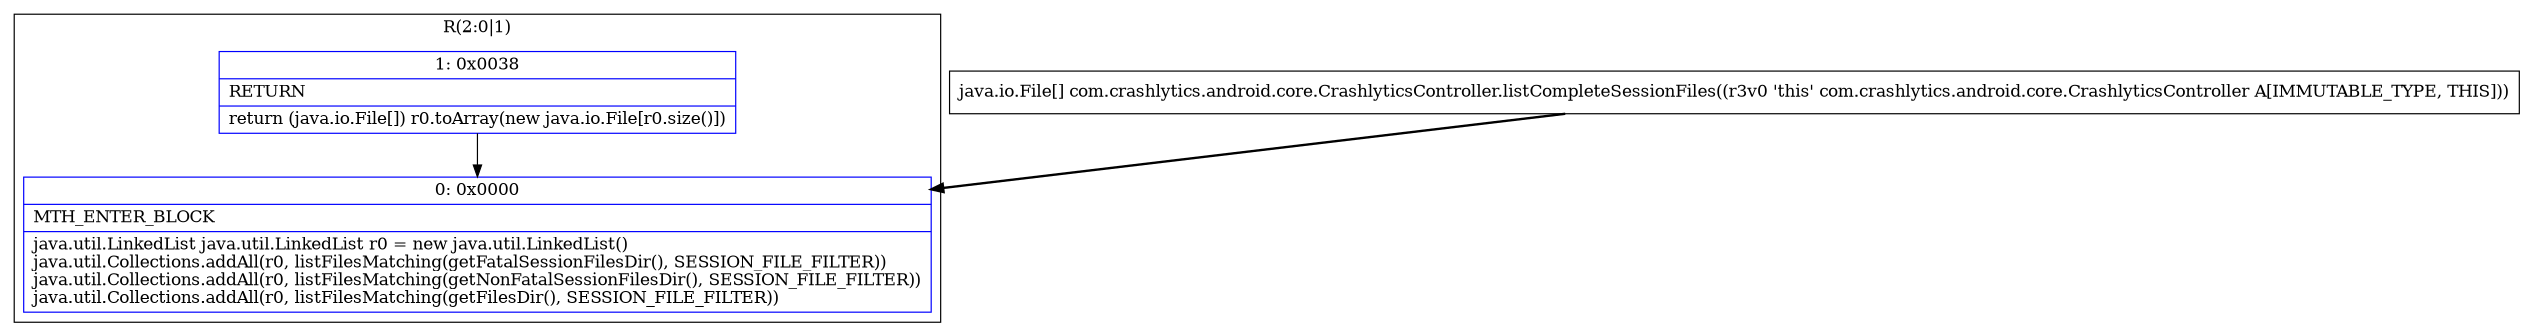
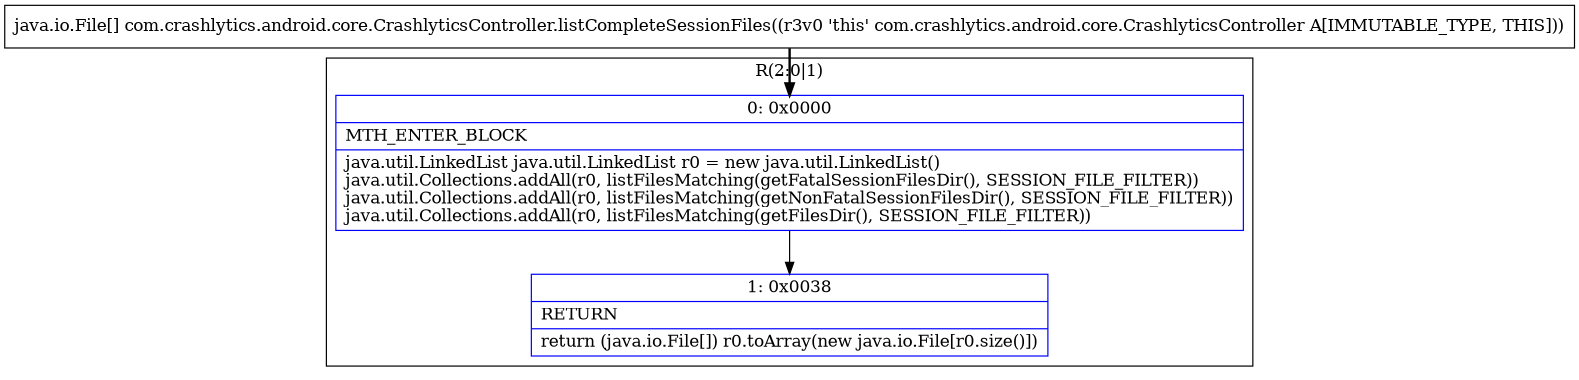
(477, 149) -> (790, 246)
